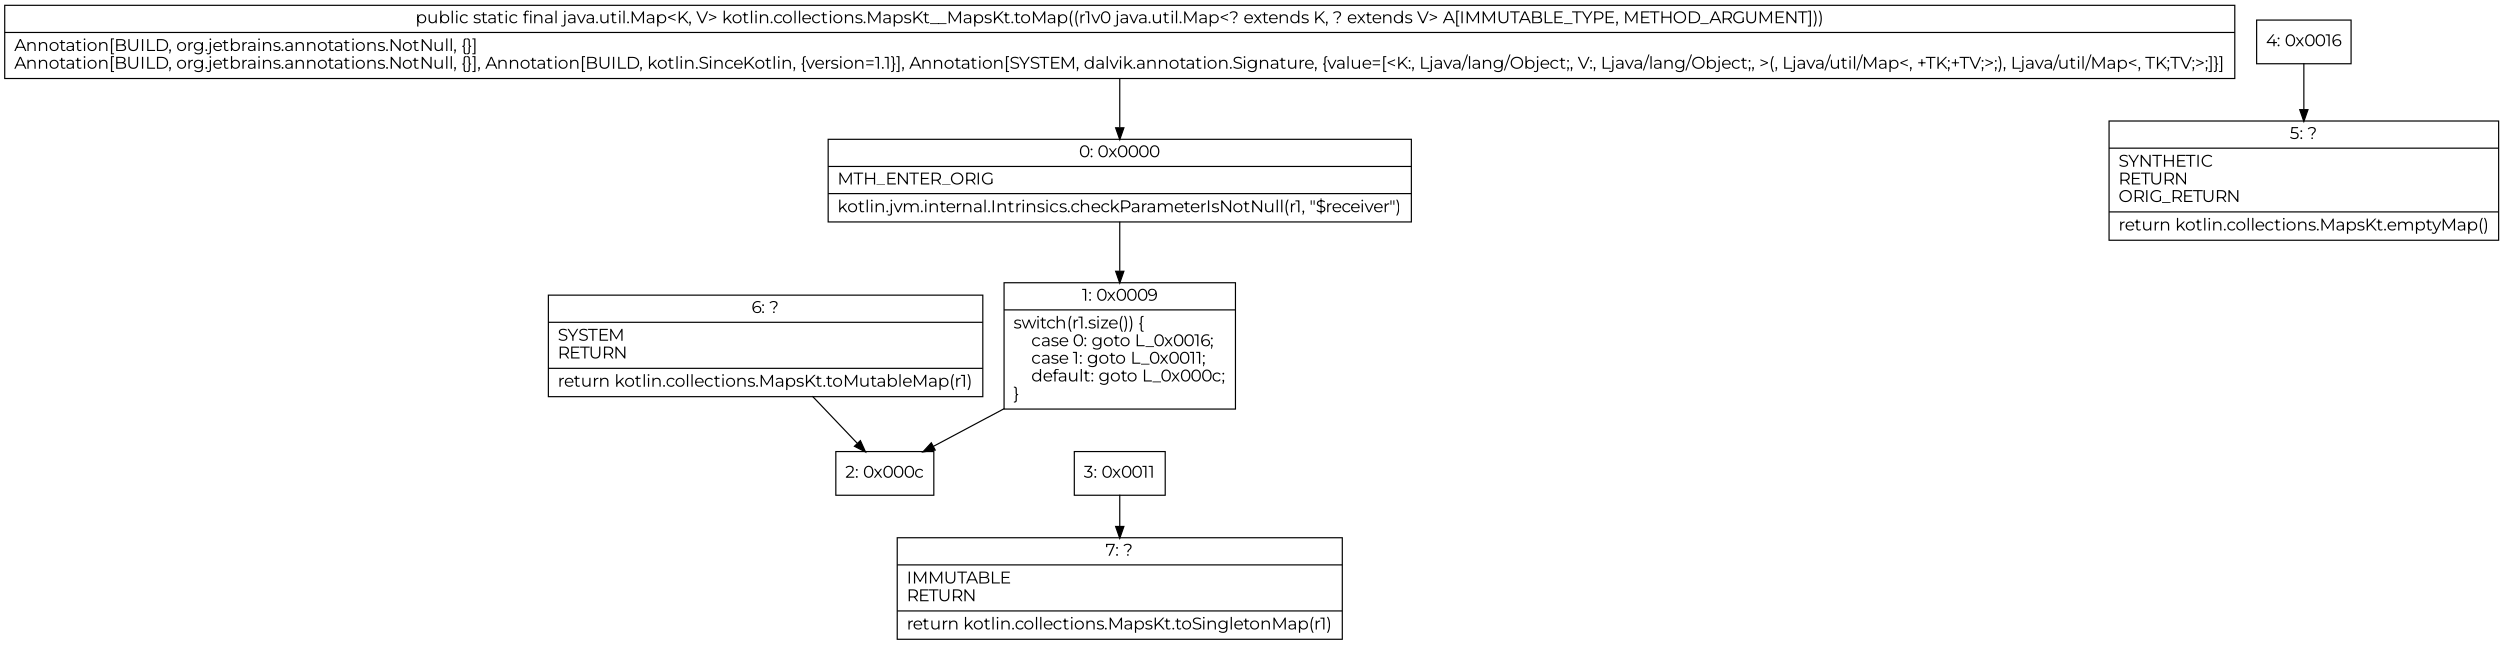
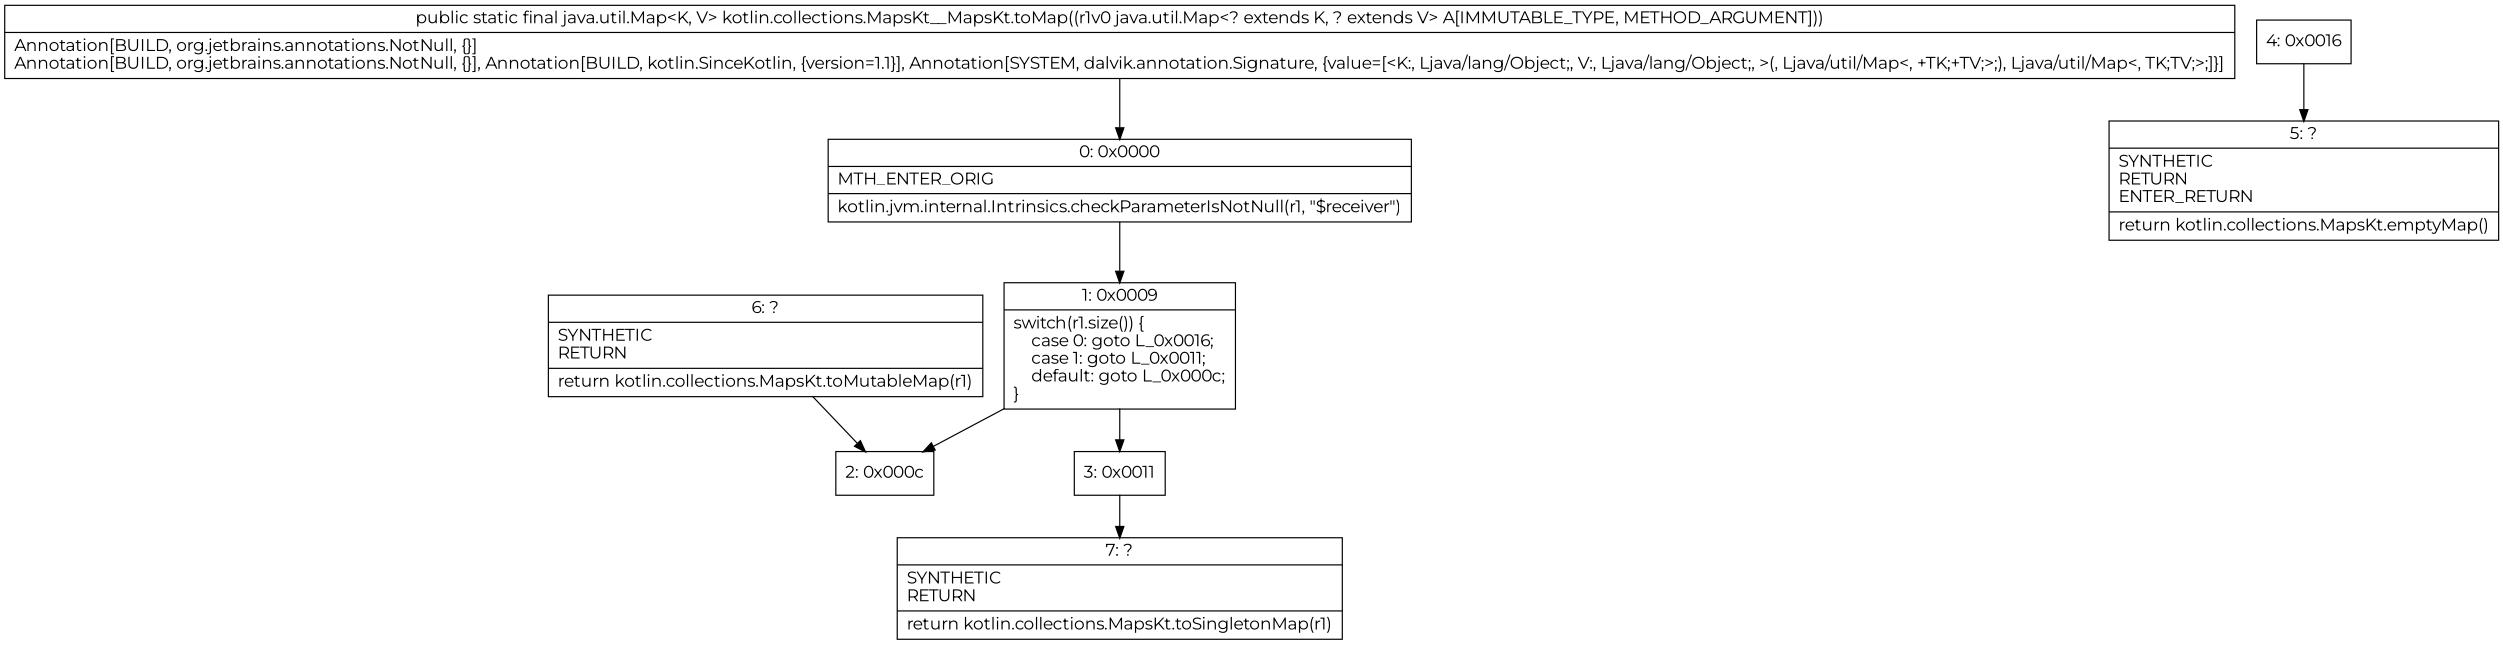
(2179, 197) -> (2186, 197)
(591, 336) -> (605, 336)
none -> (1120, 424)
(959, 578) -> (954, 578)
